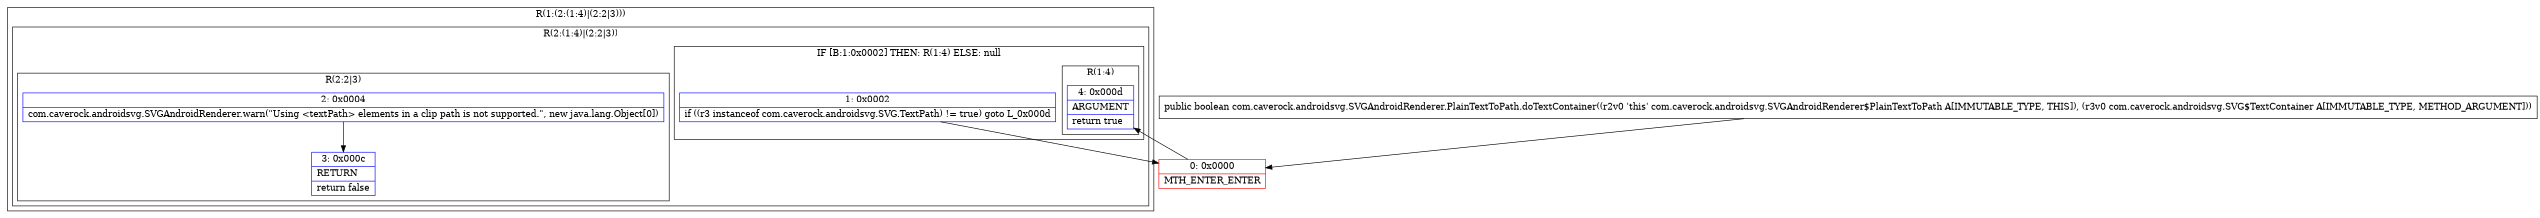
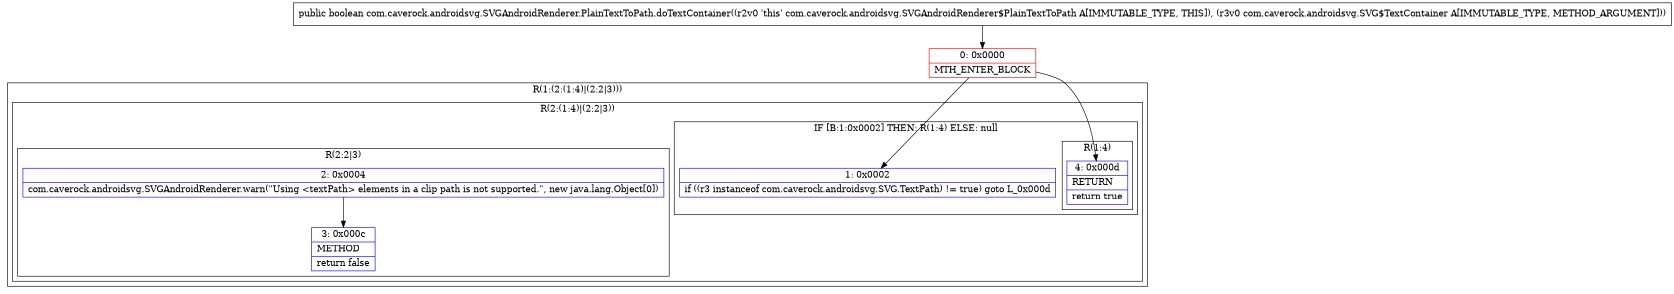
(1100, 107) -> (1092, 182)
(1057, 144) -> (931, 116)
(337, 174) -> (338, 249)
(1212, 181) -> (982, 70)
